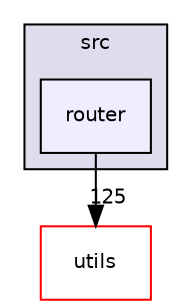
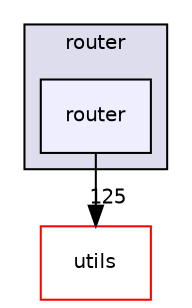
(96, 44) -> (96, 44)
